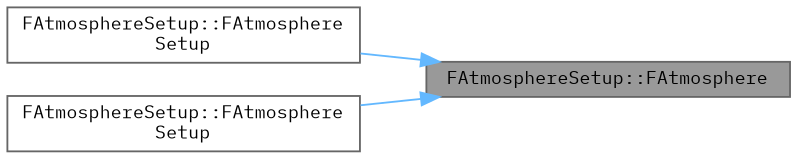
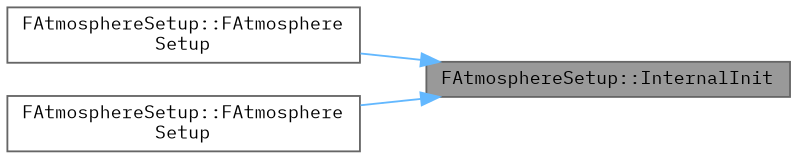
(608, 79) -> (608, 79)
